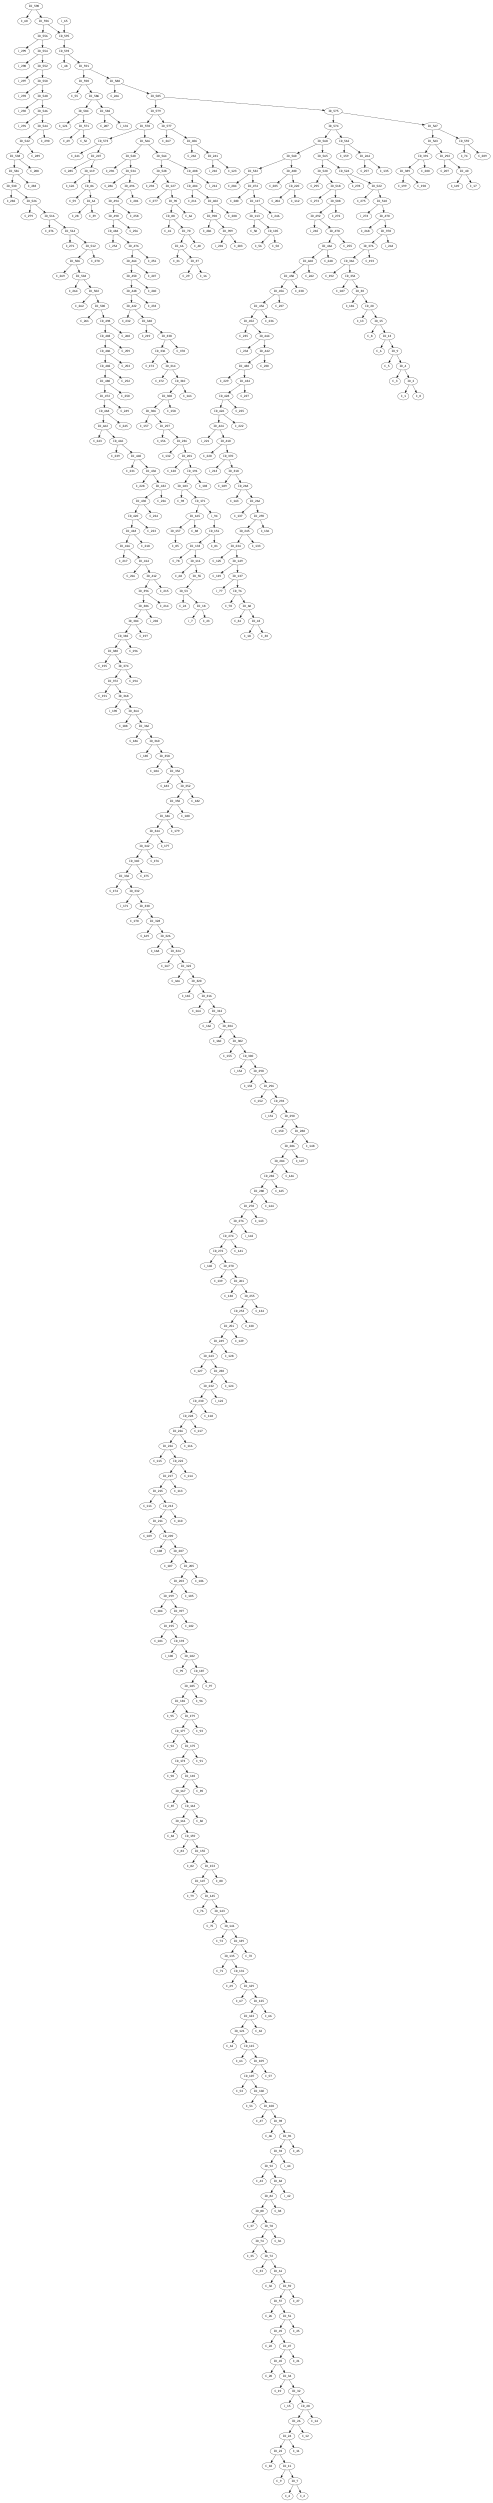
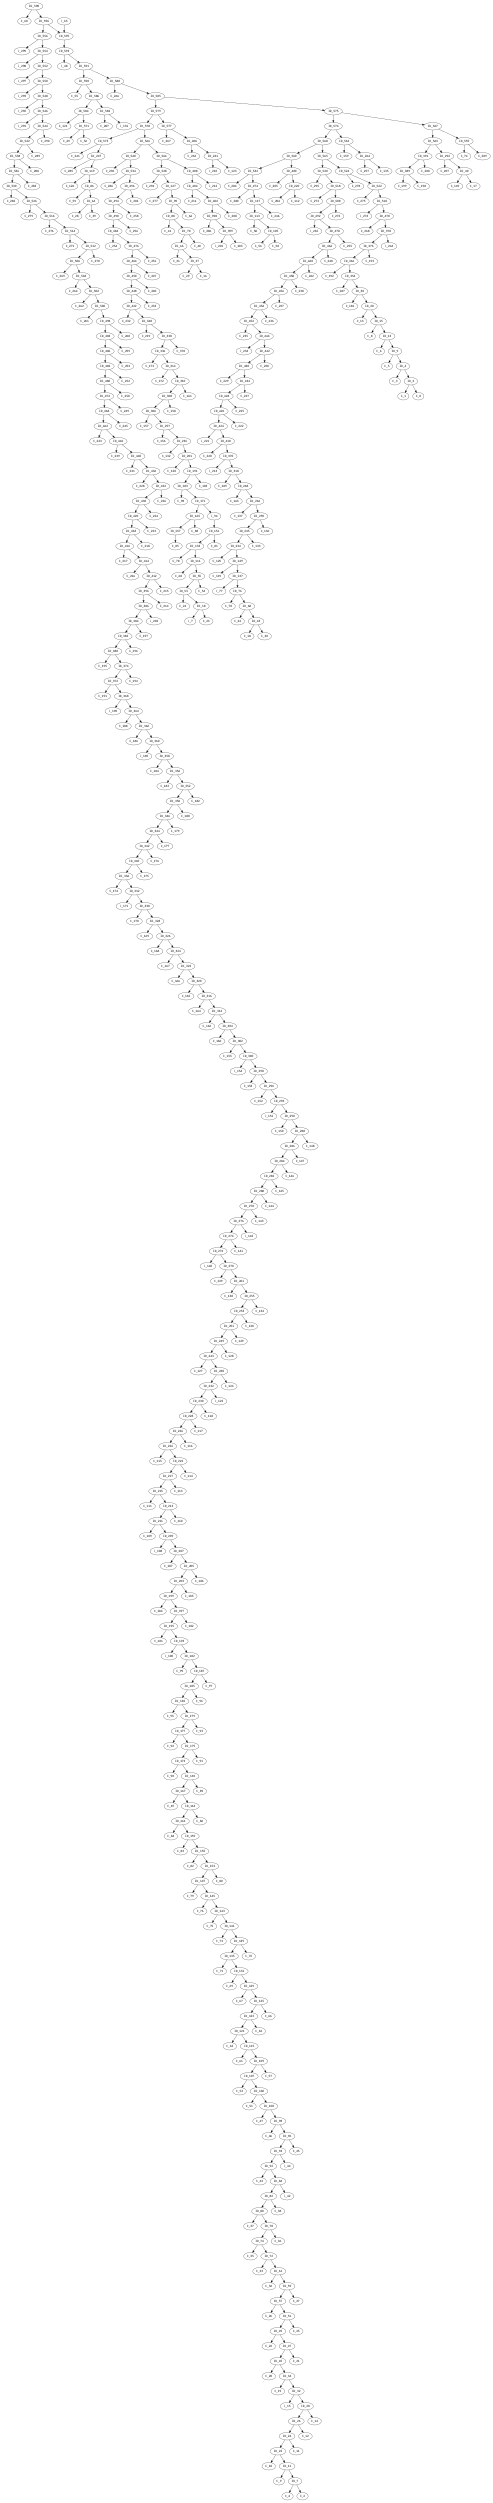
none -> (202, 591)
